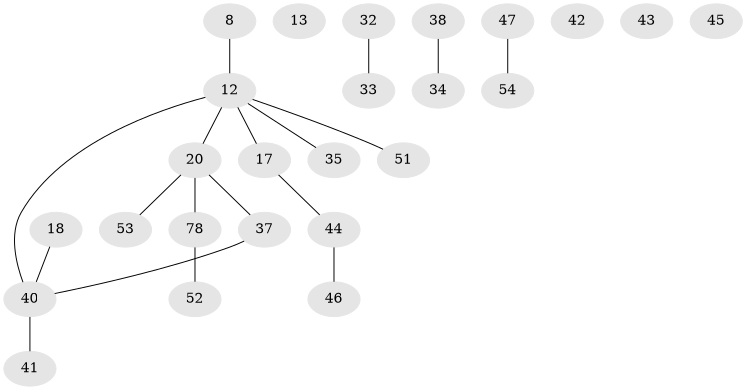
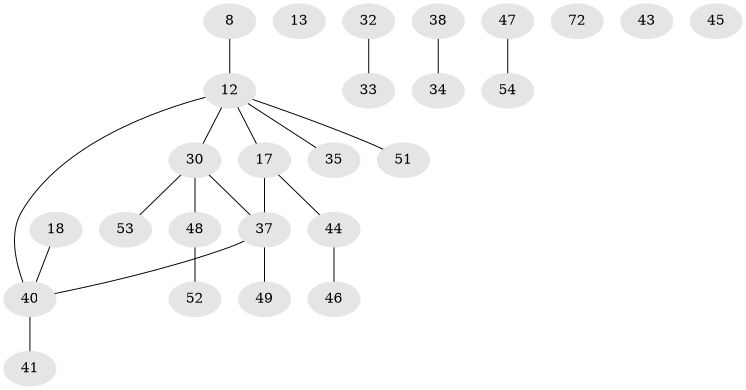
(577, 21) -> (577, 21)
(195, 160) -> (195, 160)
none -> (264, 195)
(195, 230) -> (195, 230)
none -> (264, 299)
